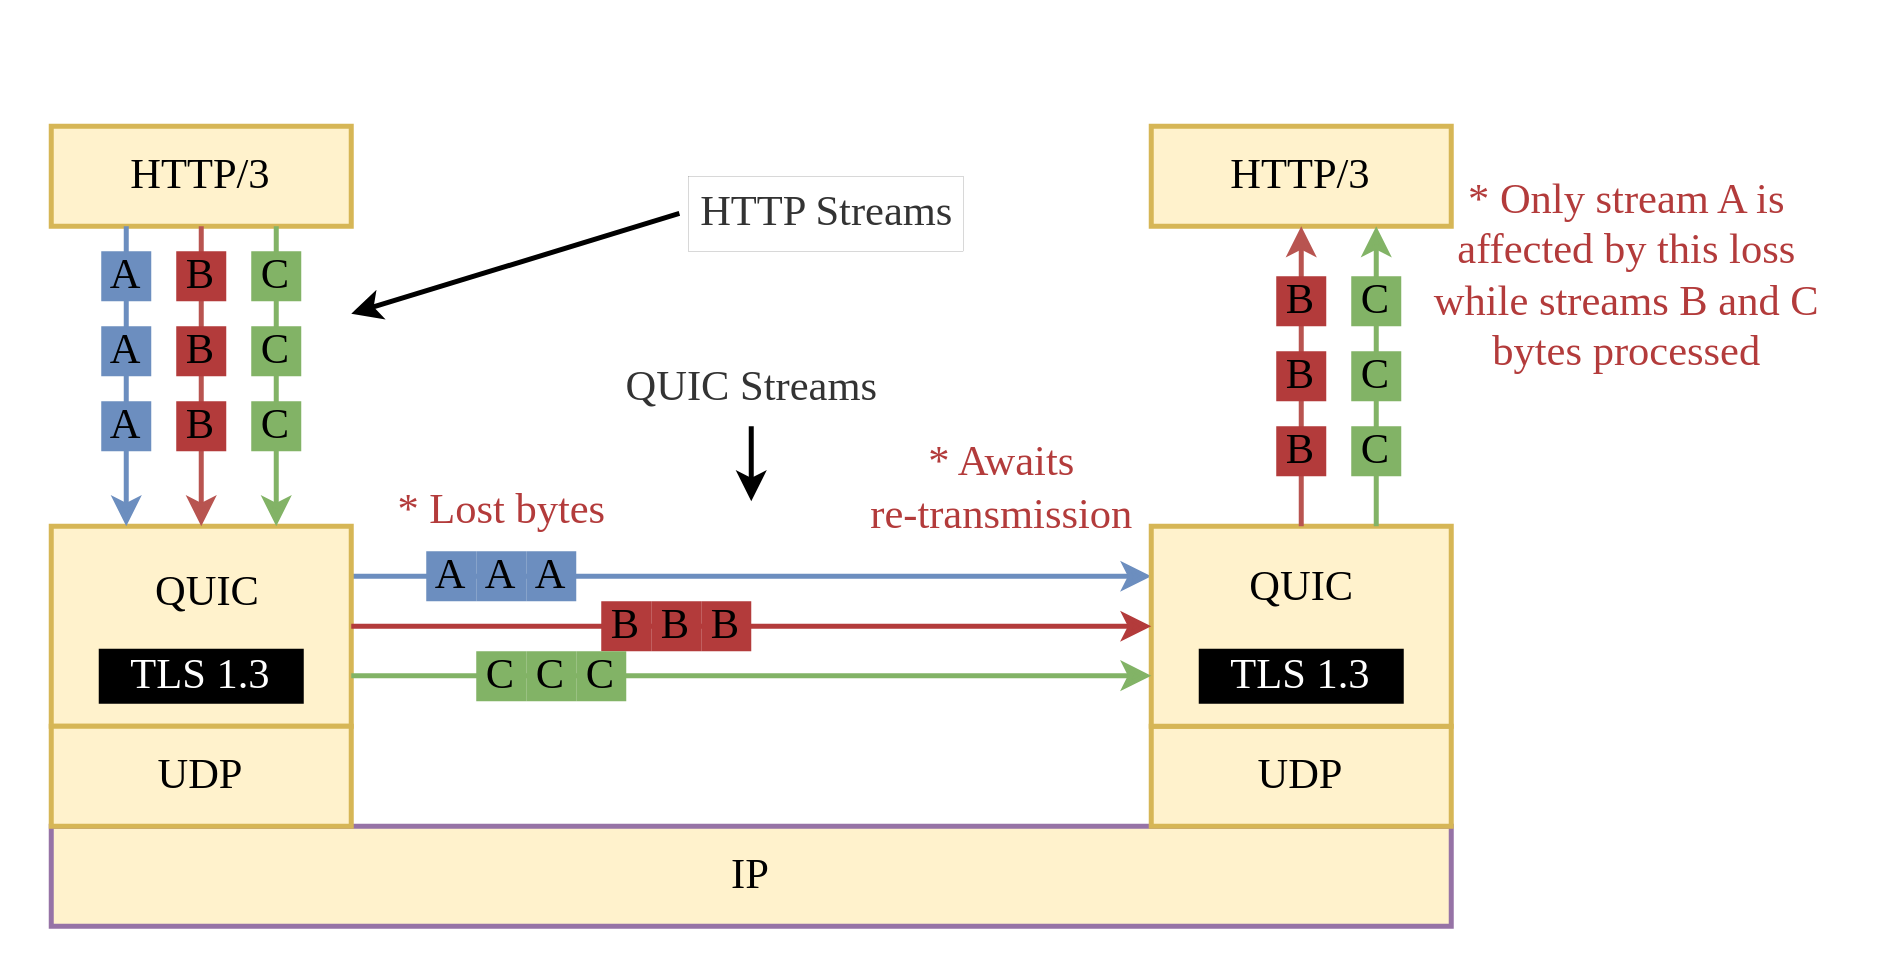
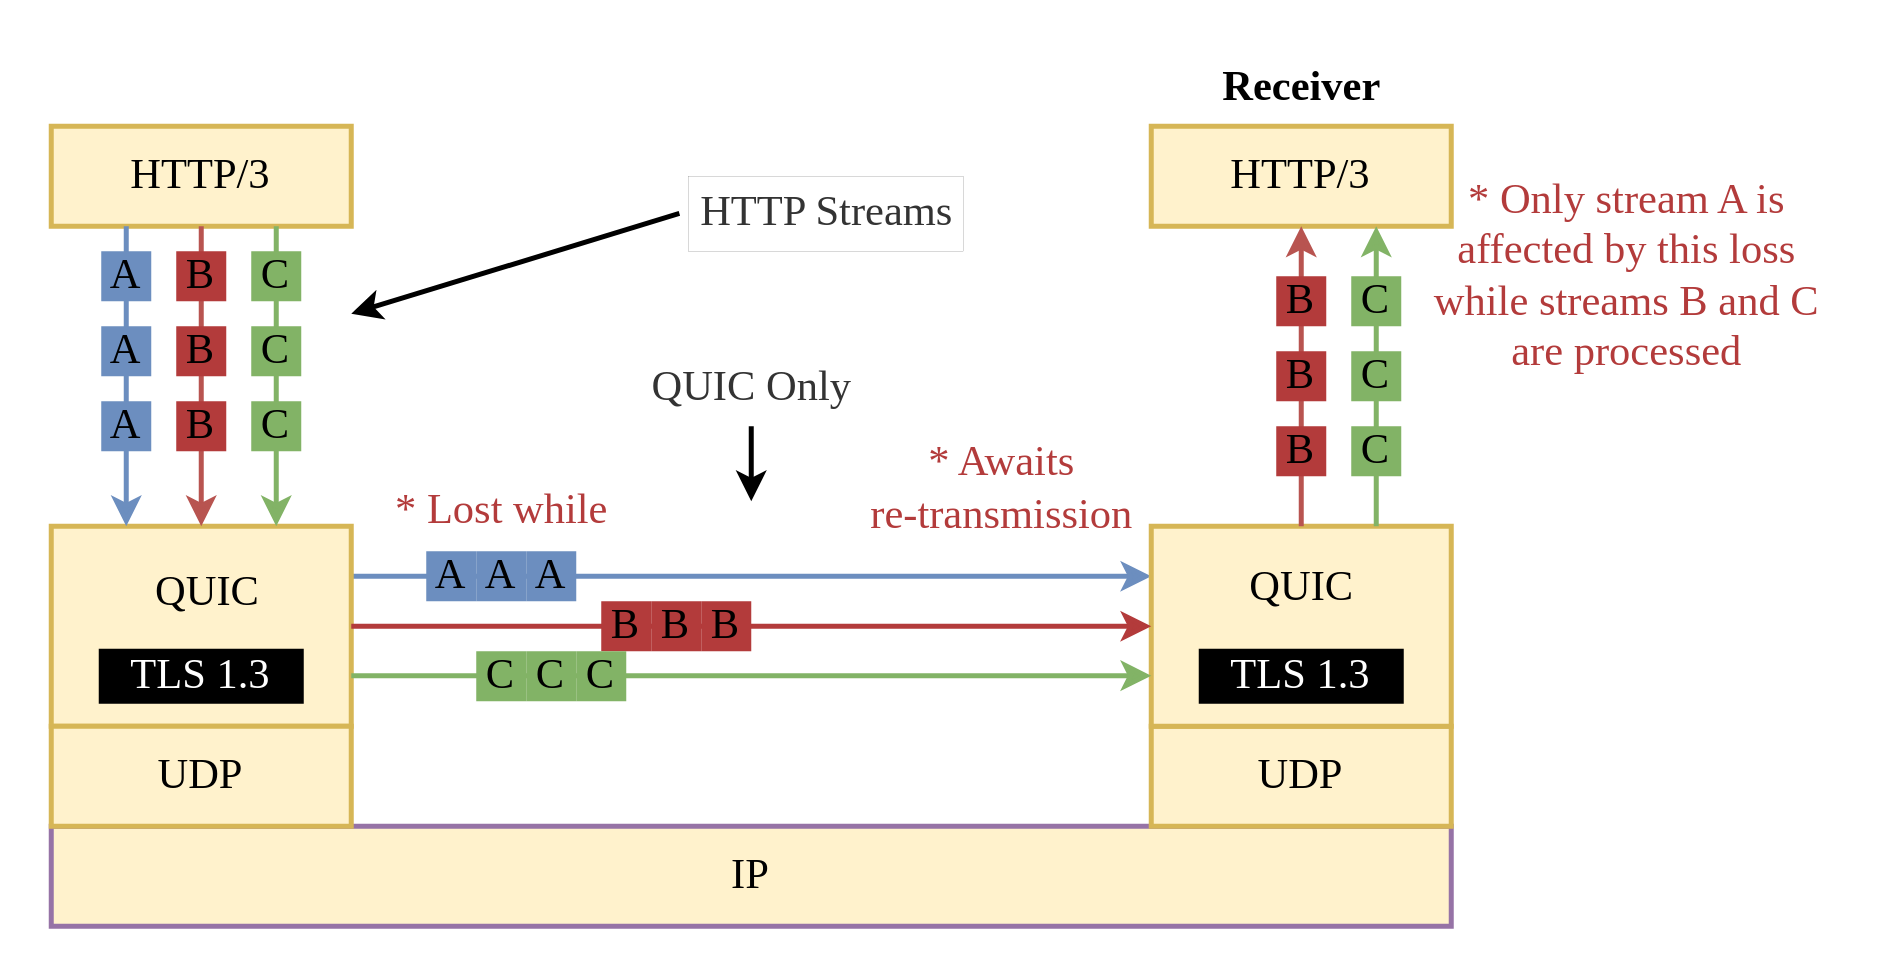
none -> (1301, 89)
(1628, 276) -> (1628, 276)
(753, 389) -> (753, 389)
(503, 511) -> (503, 511)
